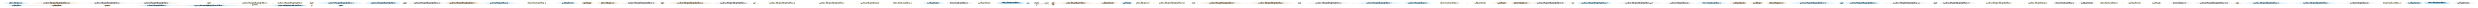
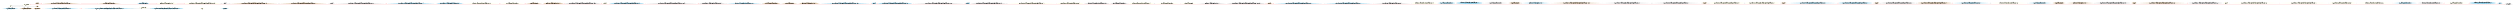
none -> (1515, 3)
